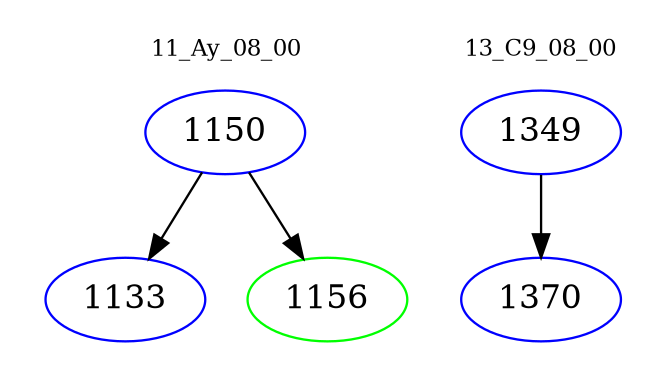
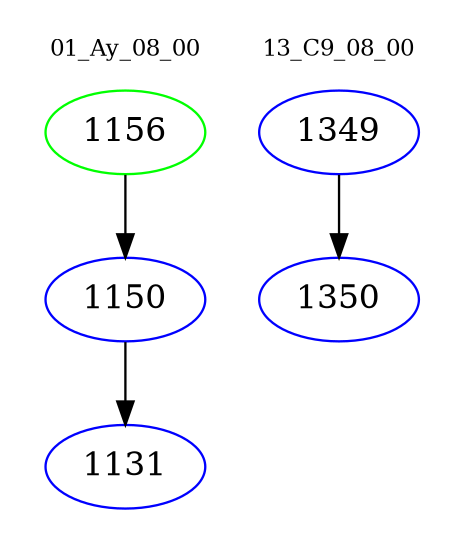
(226, 50) -> (125, 50)
(270, 205) -> (125, 205)
(125, 300) -> (125, 467)
(541, 300) -> (339, 300)
